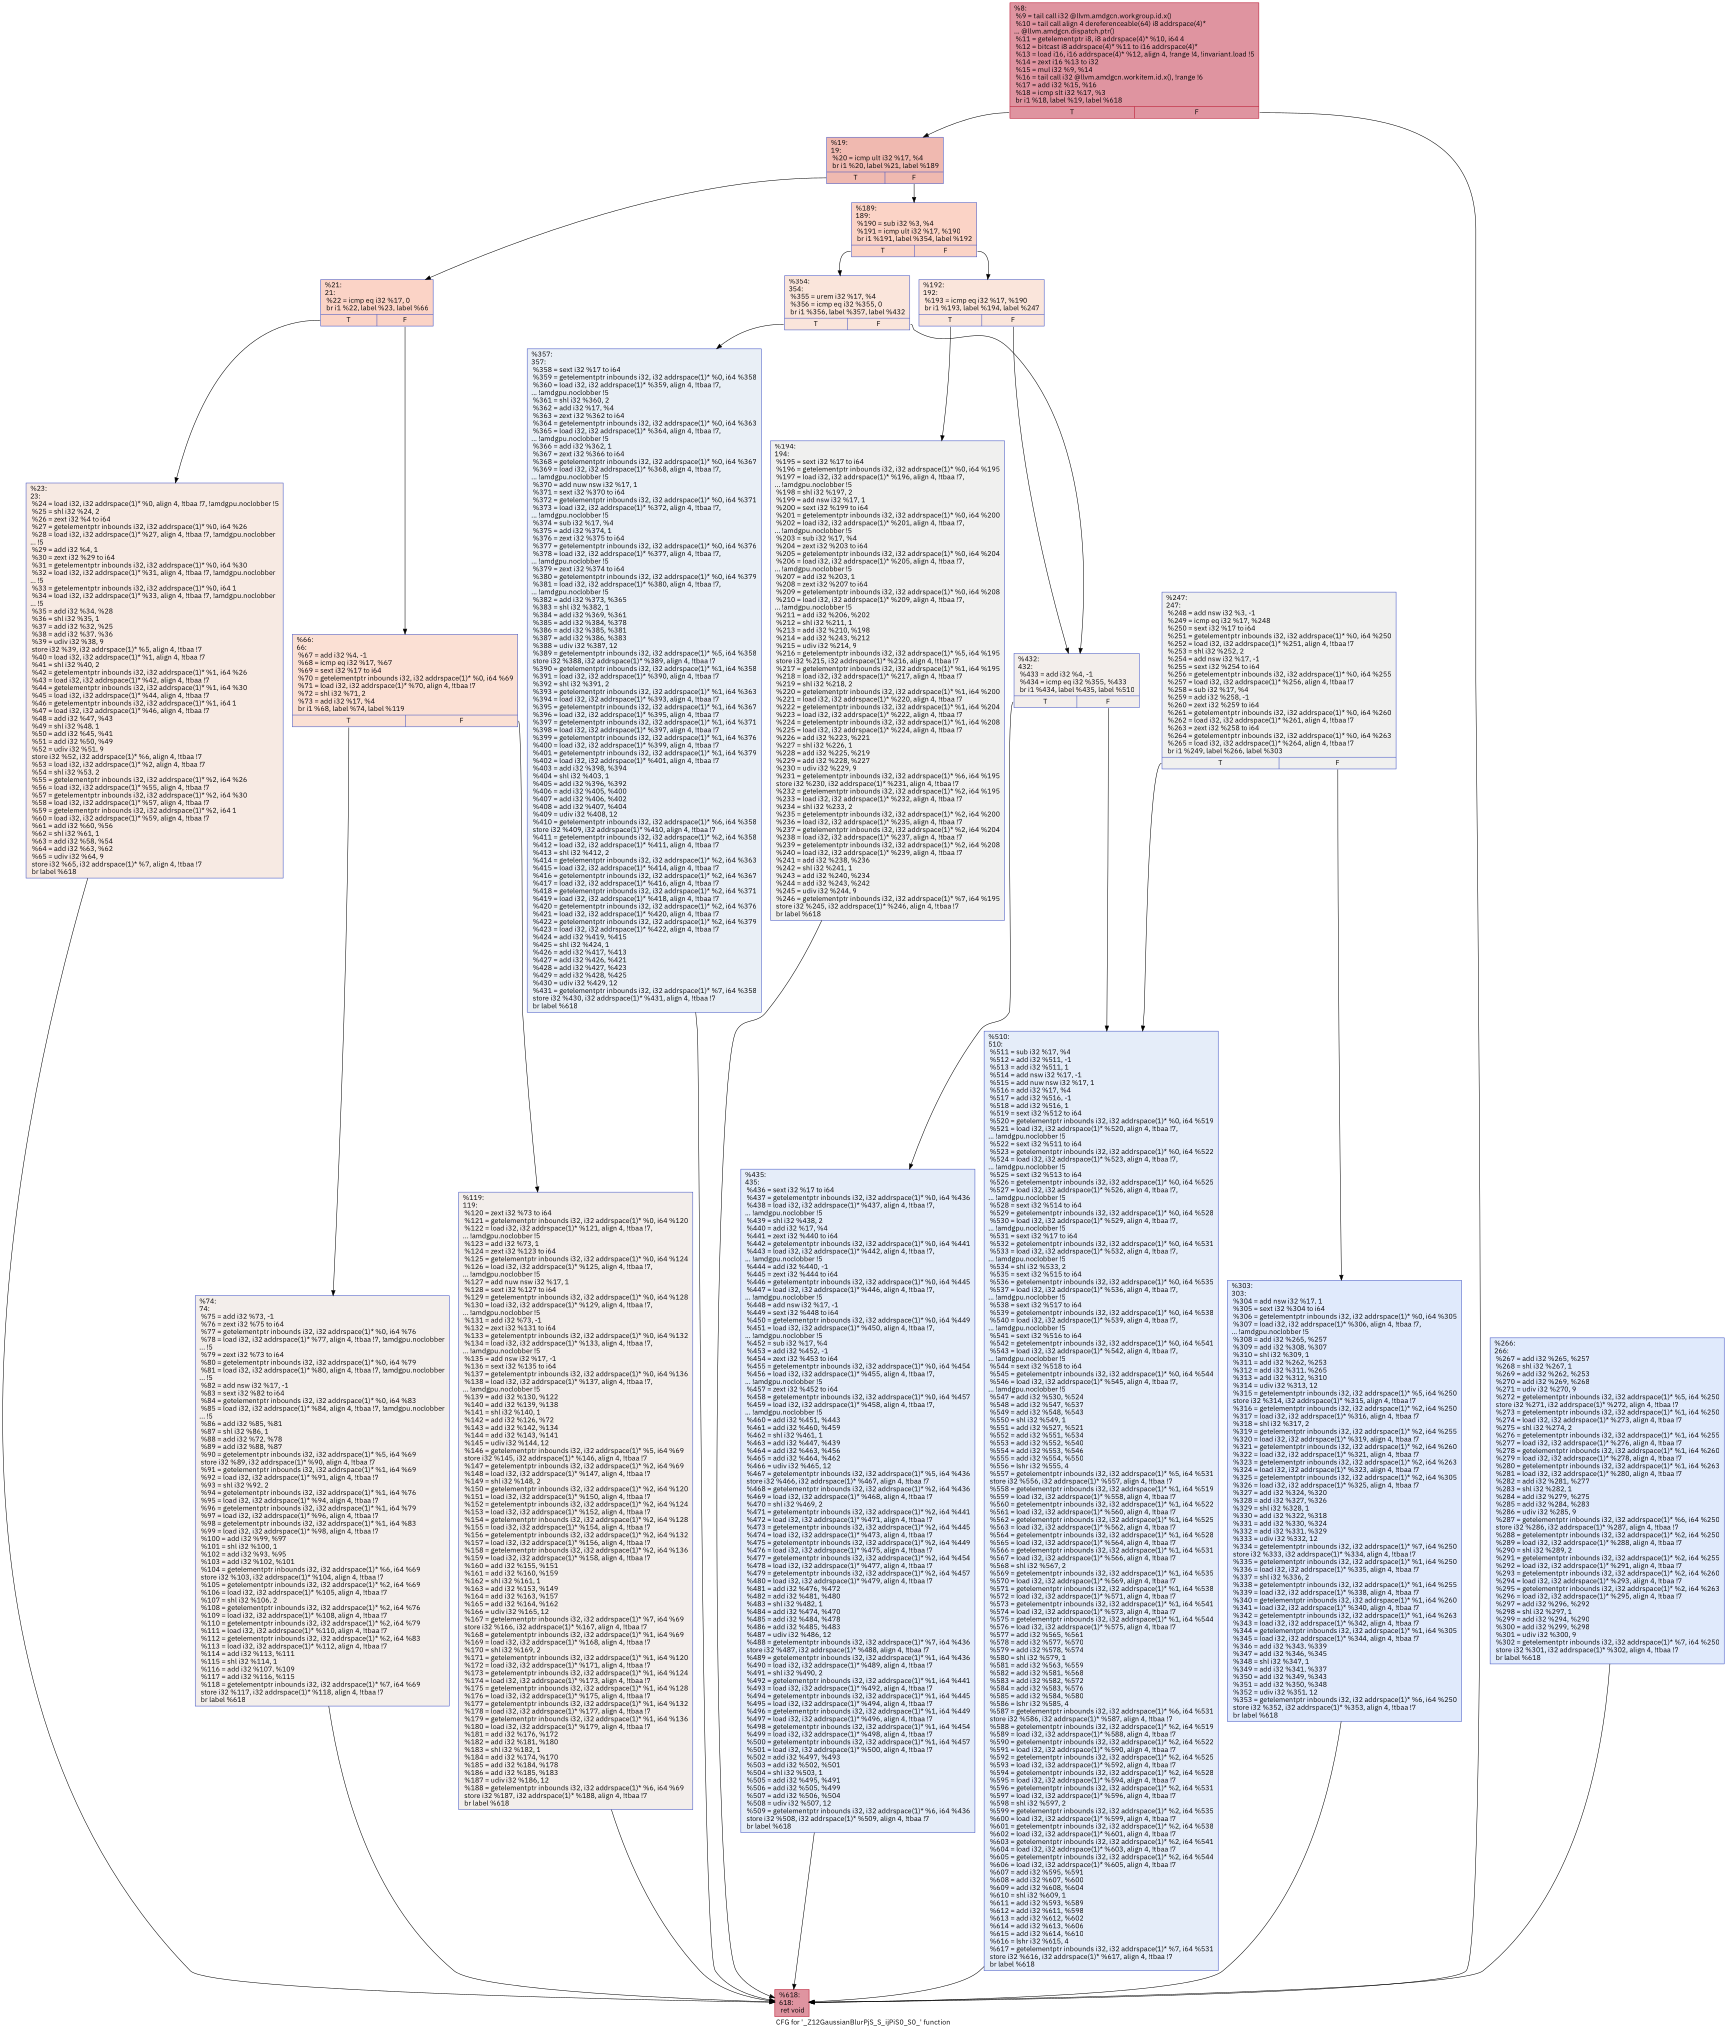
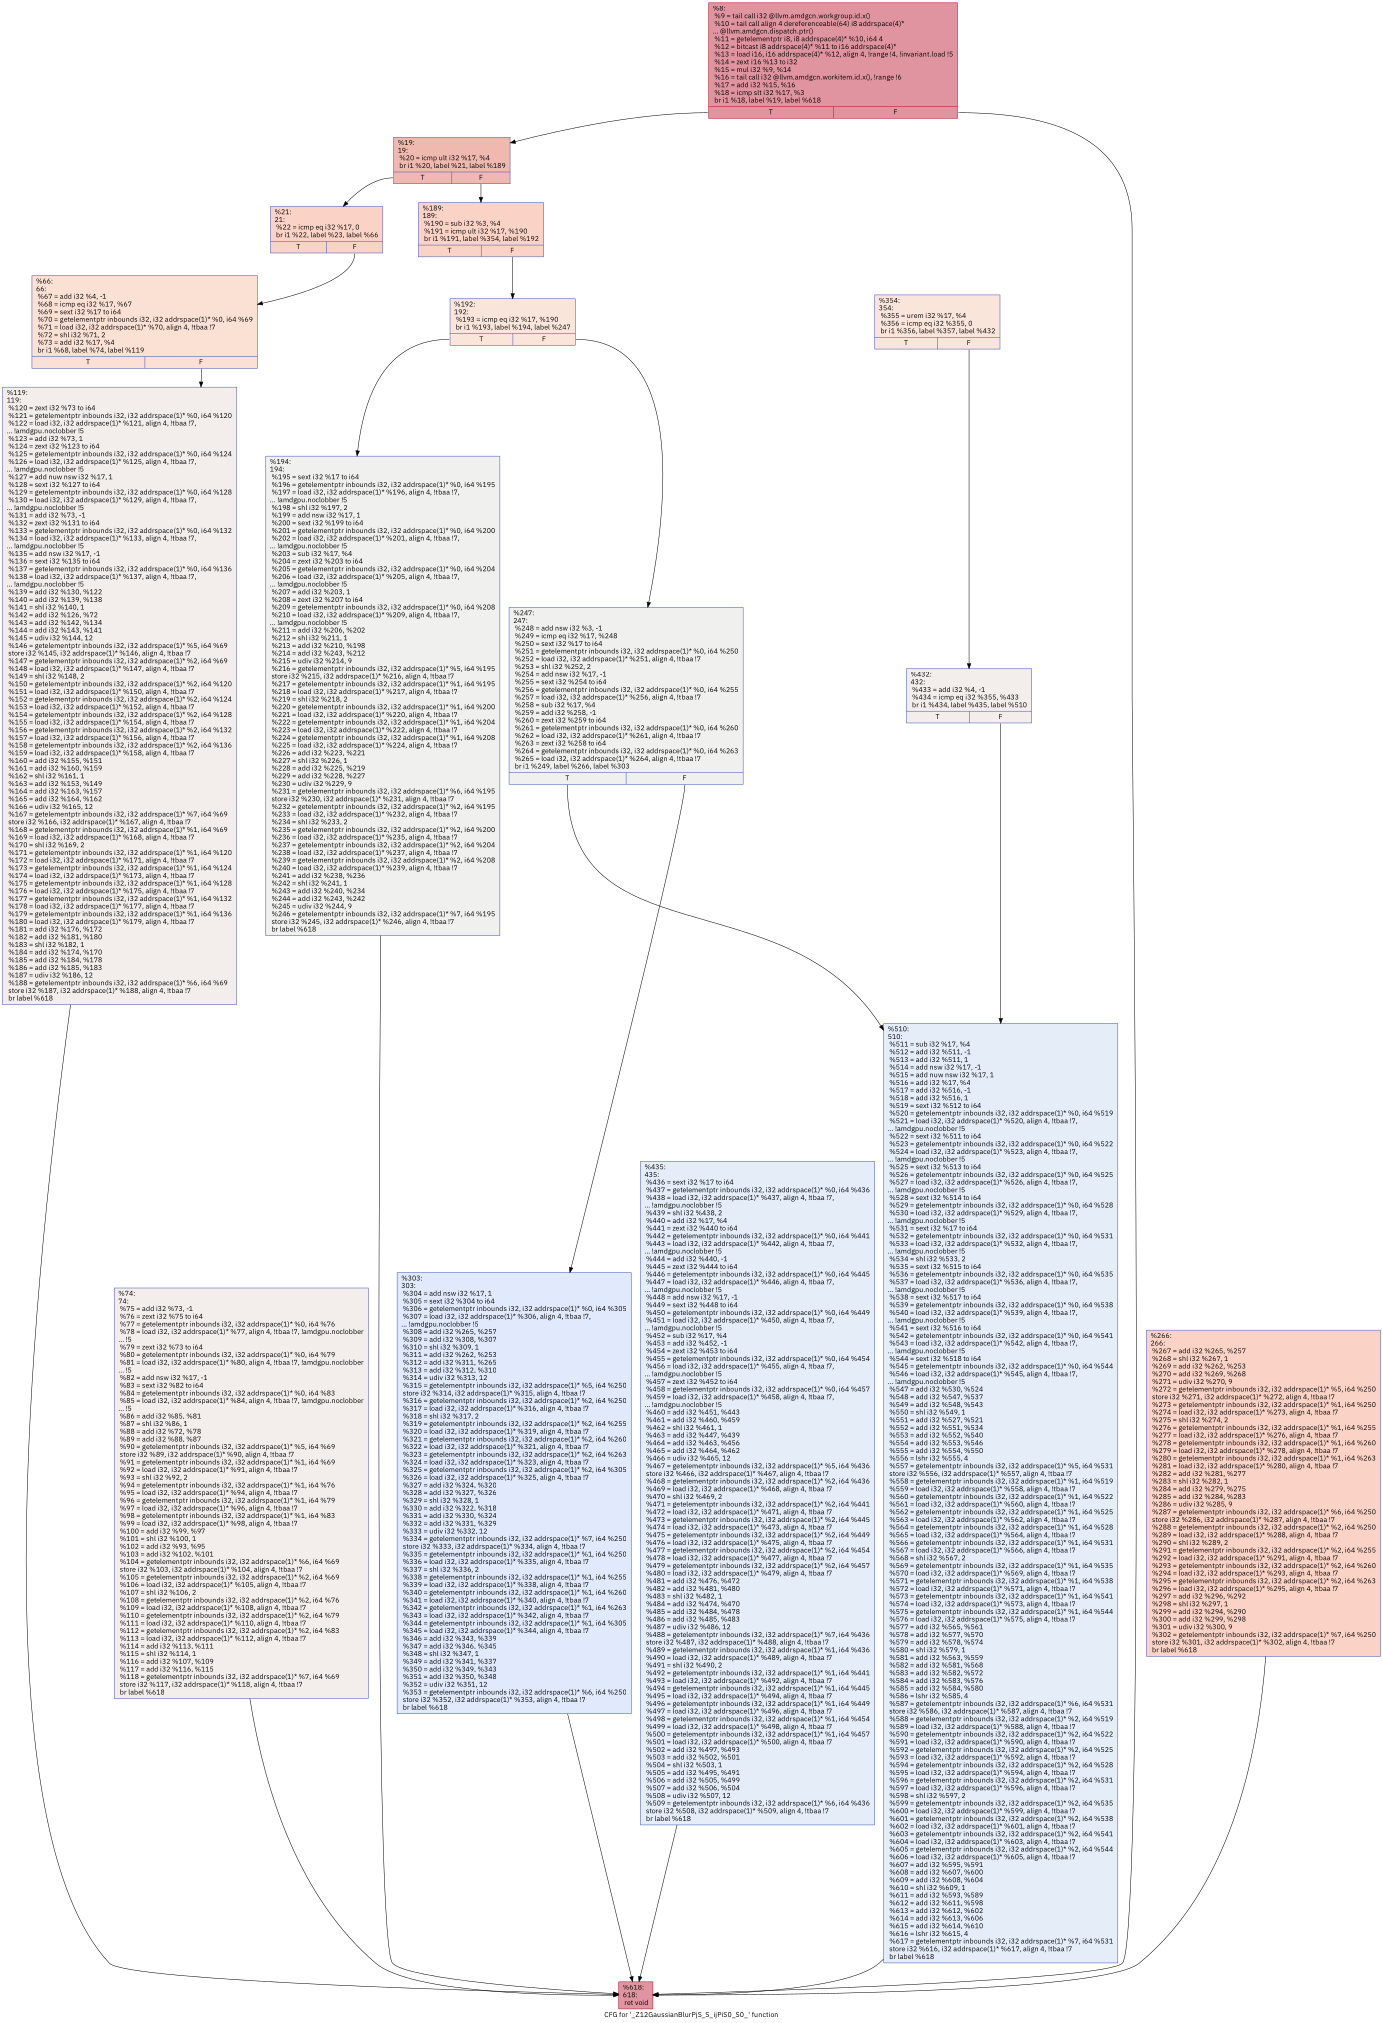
(841, 258) -> none
(1030, 489) -> (661, 449)
(155, 681) -> none
(644, 681) -> none
(1010, 950) -> none
(344, 1009) -> none
(1607, 1501) -> (1263, 1493)
